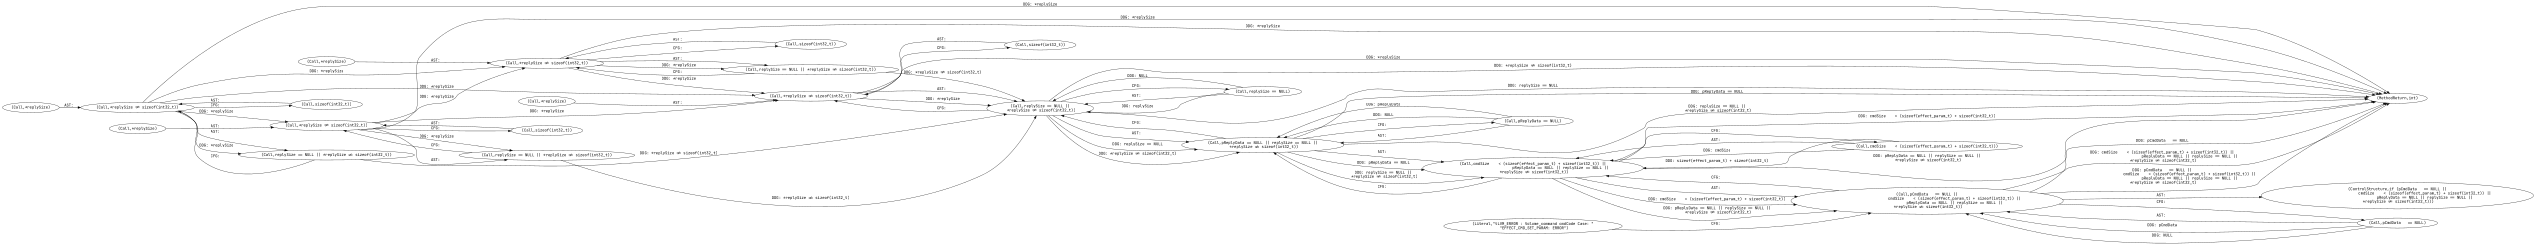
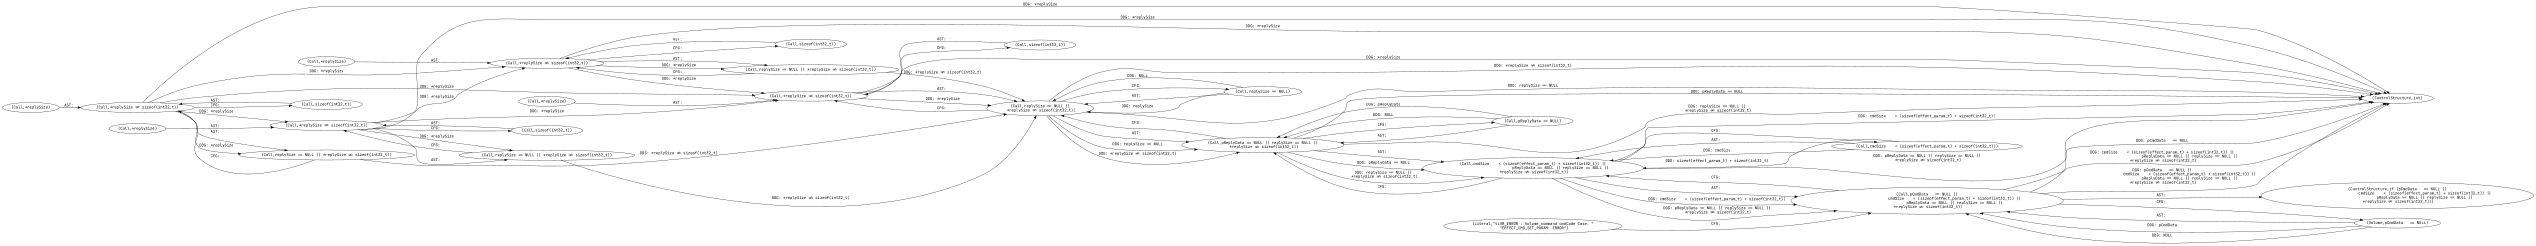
(2397, 98) -> (2397, 98)
(2397, 223) -> (2397, 223)
